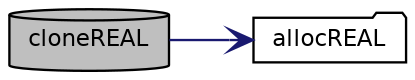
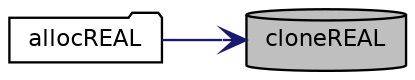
(199, 40) -> (192, 40)
